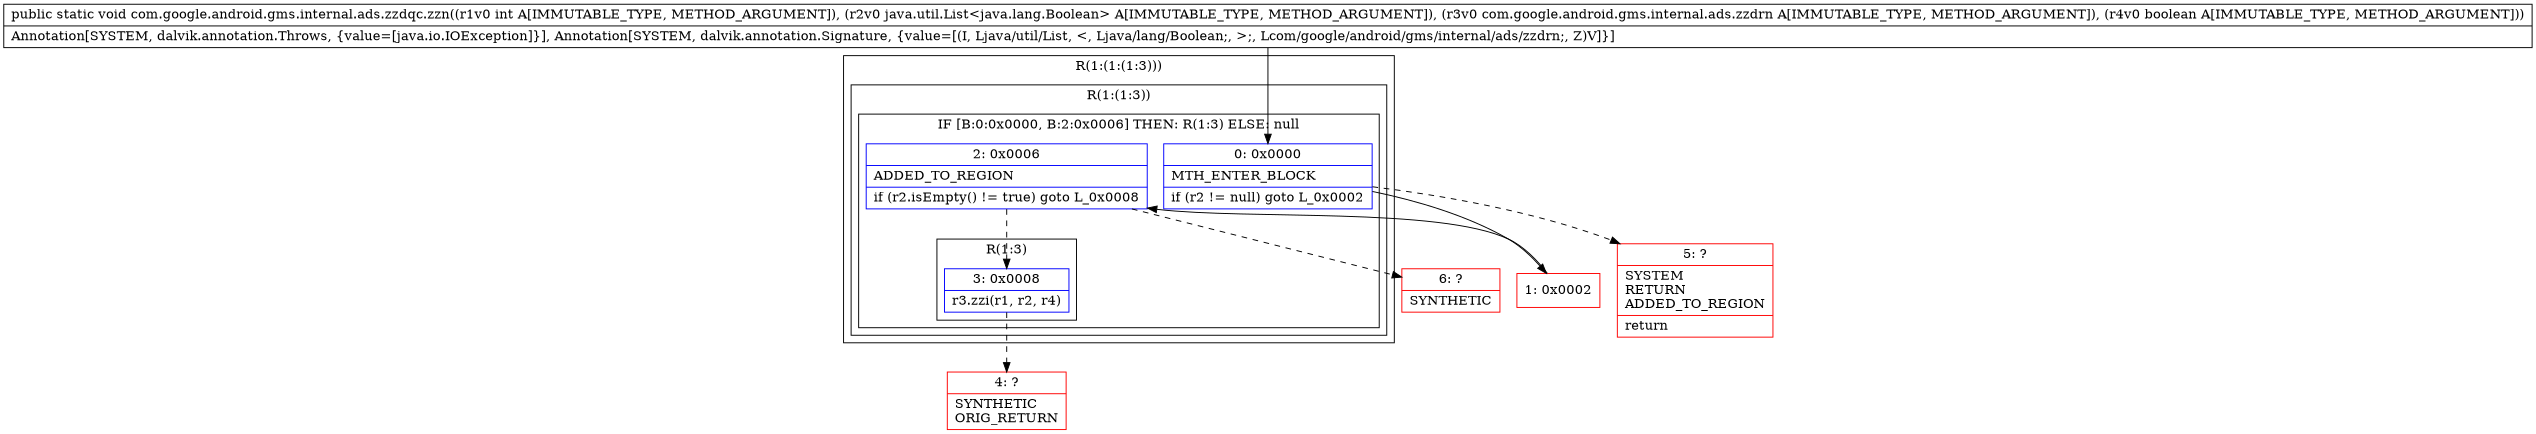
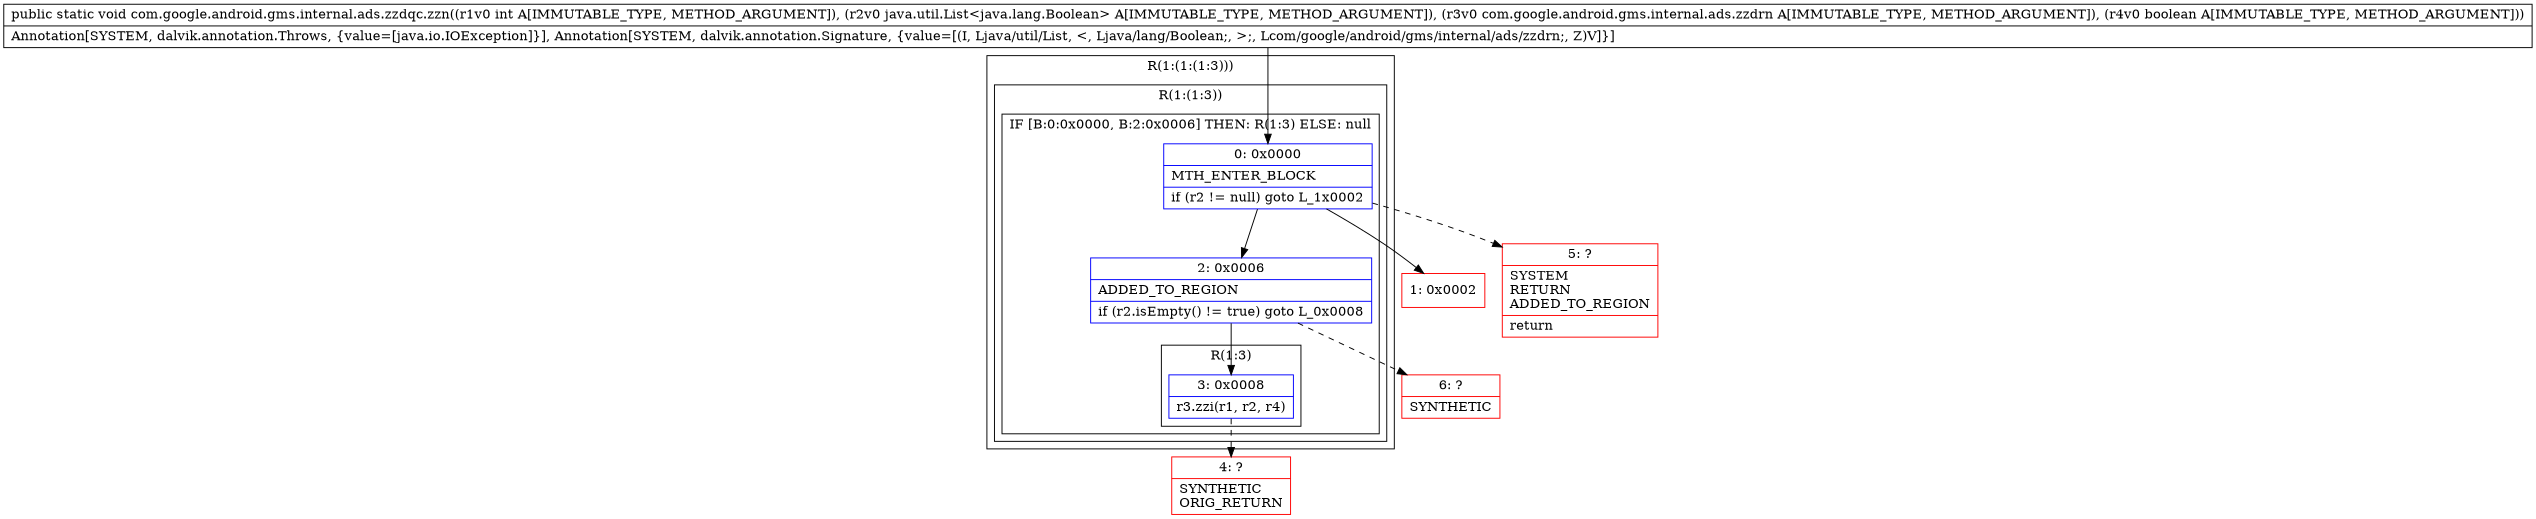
(1268, 198) -> (1268, 198)
(1360, 217) -> (1251, 229)
(1007, 233) -> (1231, 339)
